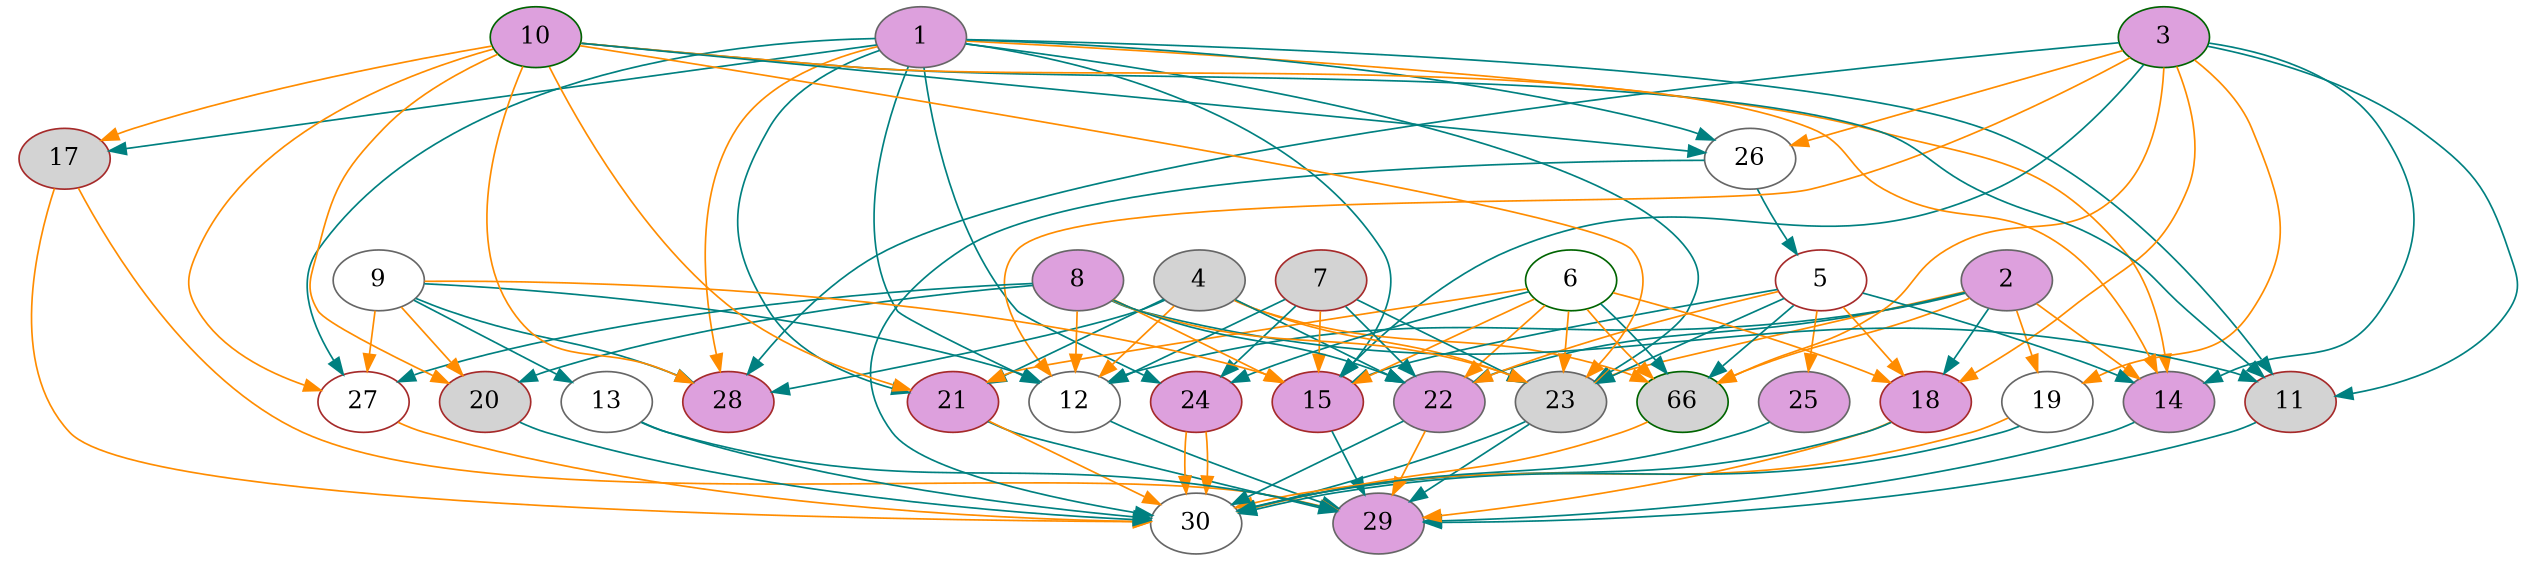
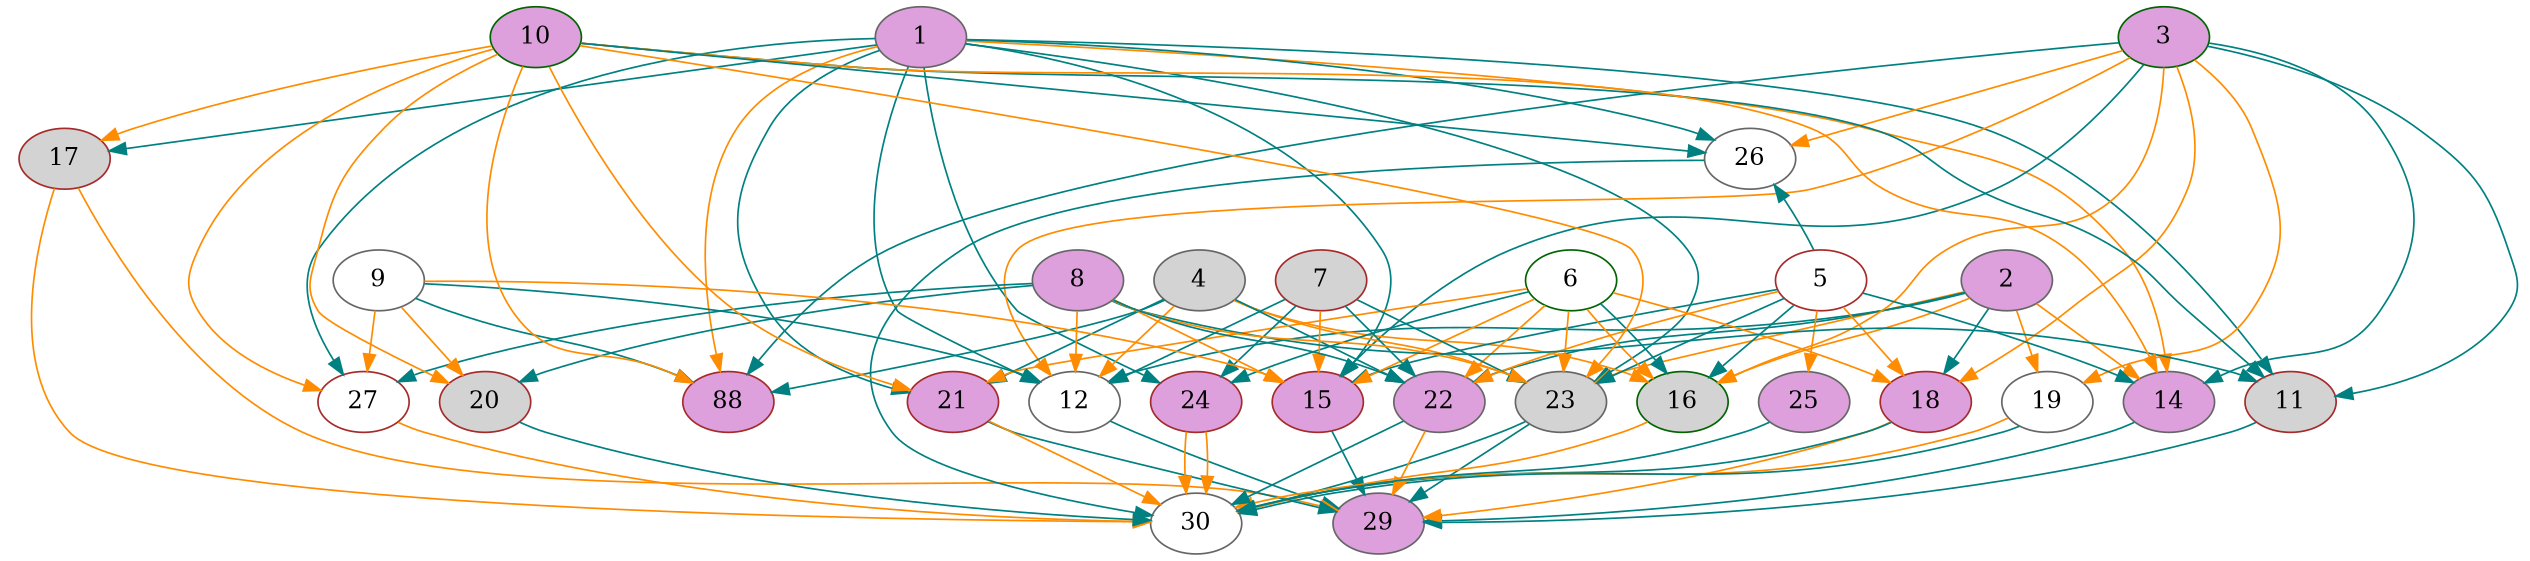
(1770, 212) -> (1794, 214)
(607, 402) -> none
(728, 402) -> (728, 402)
(1683, 402) -> (1683, 402)
